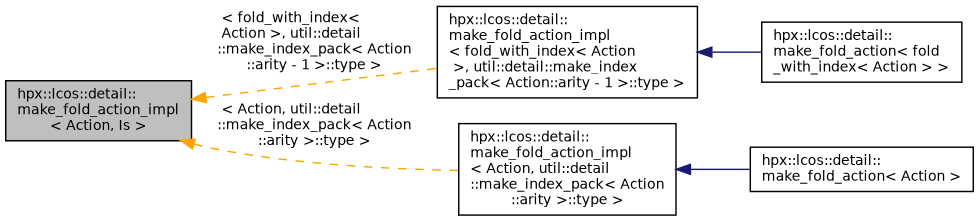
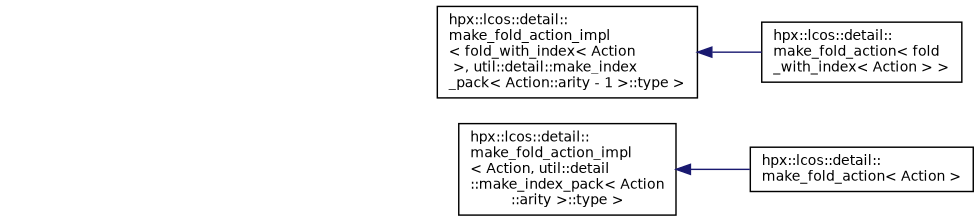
(99, 111) -> none
